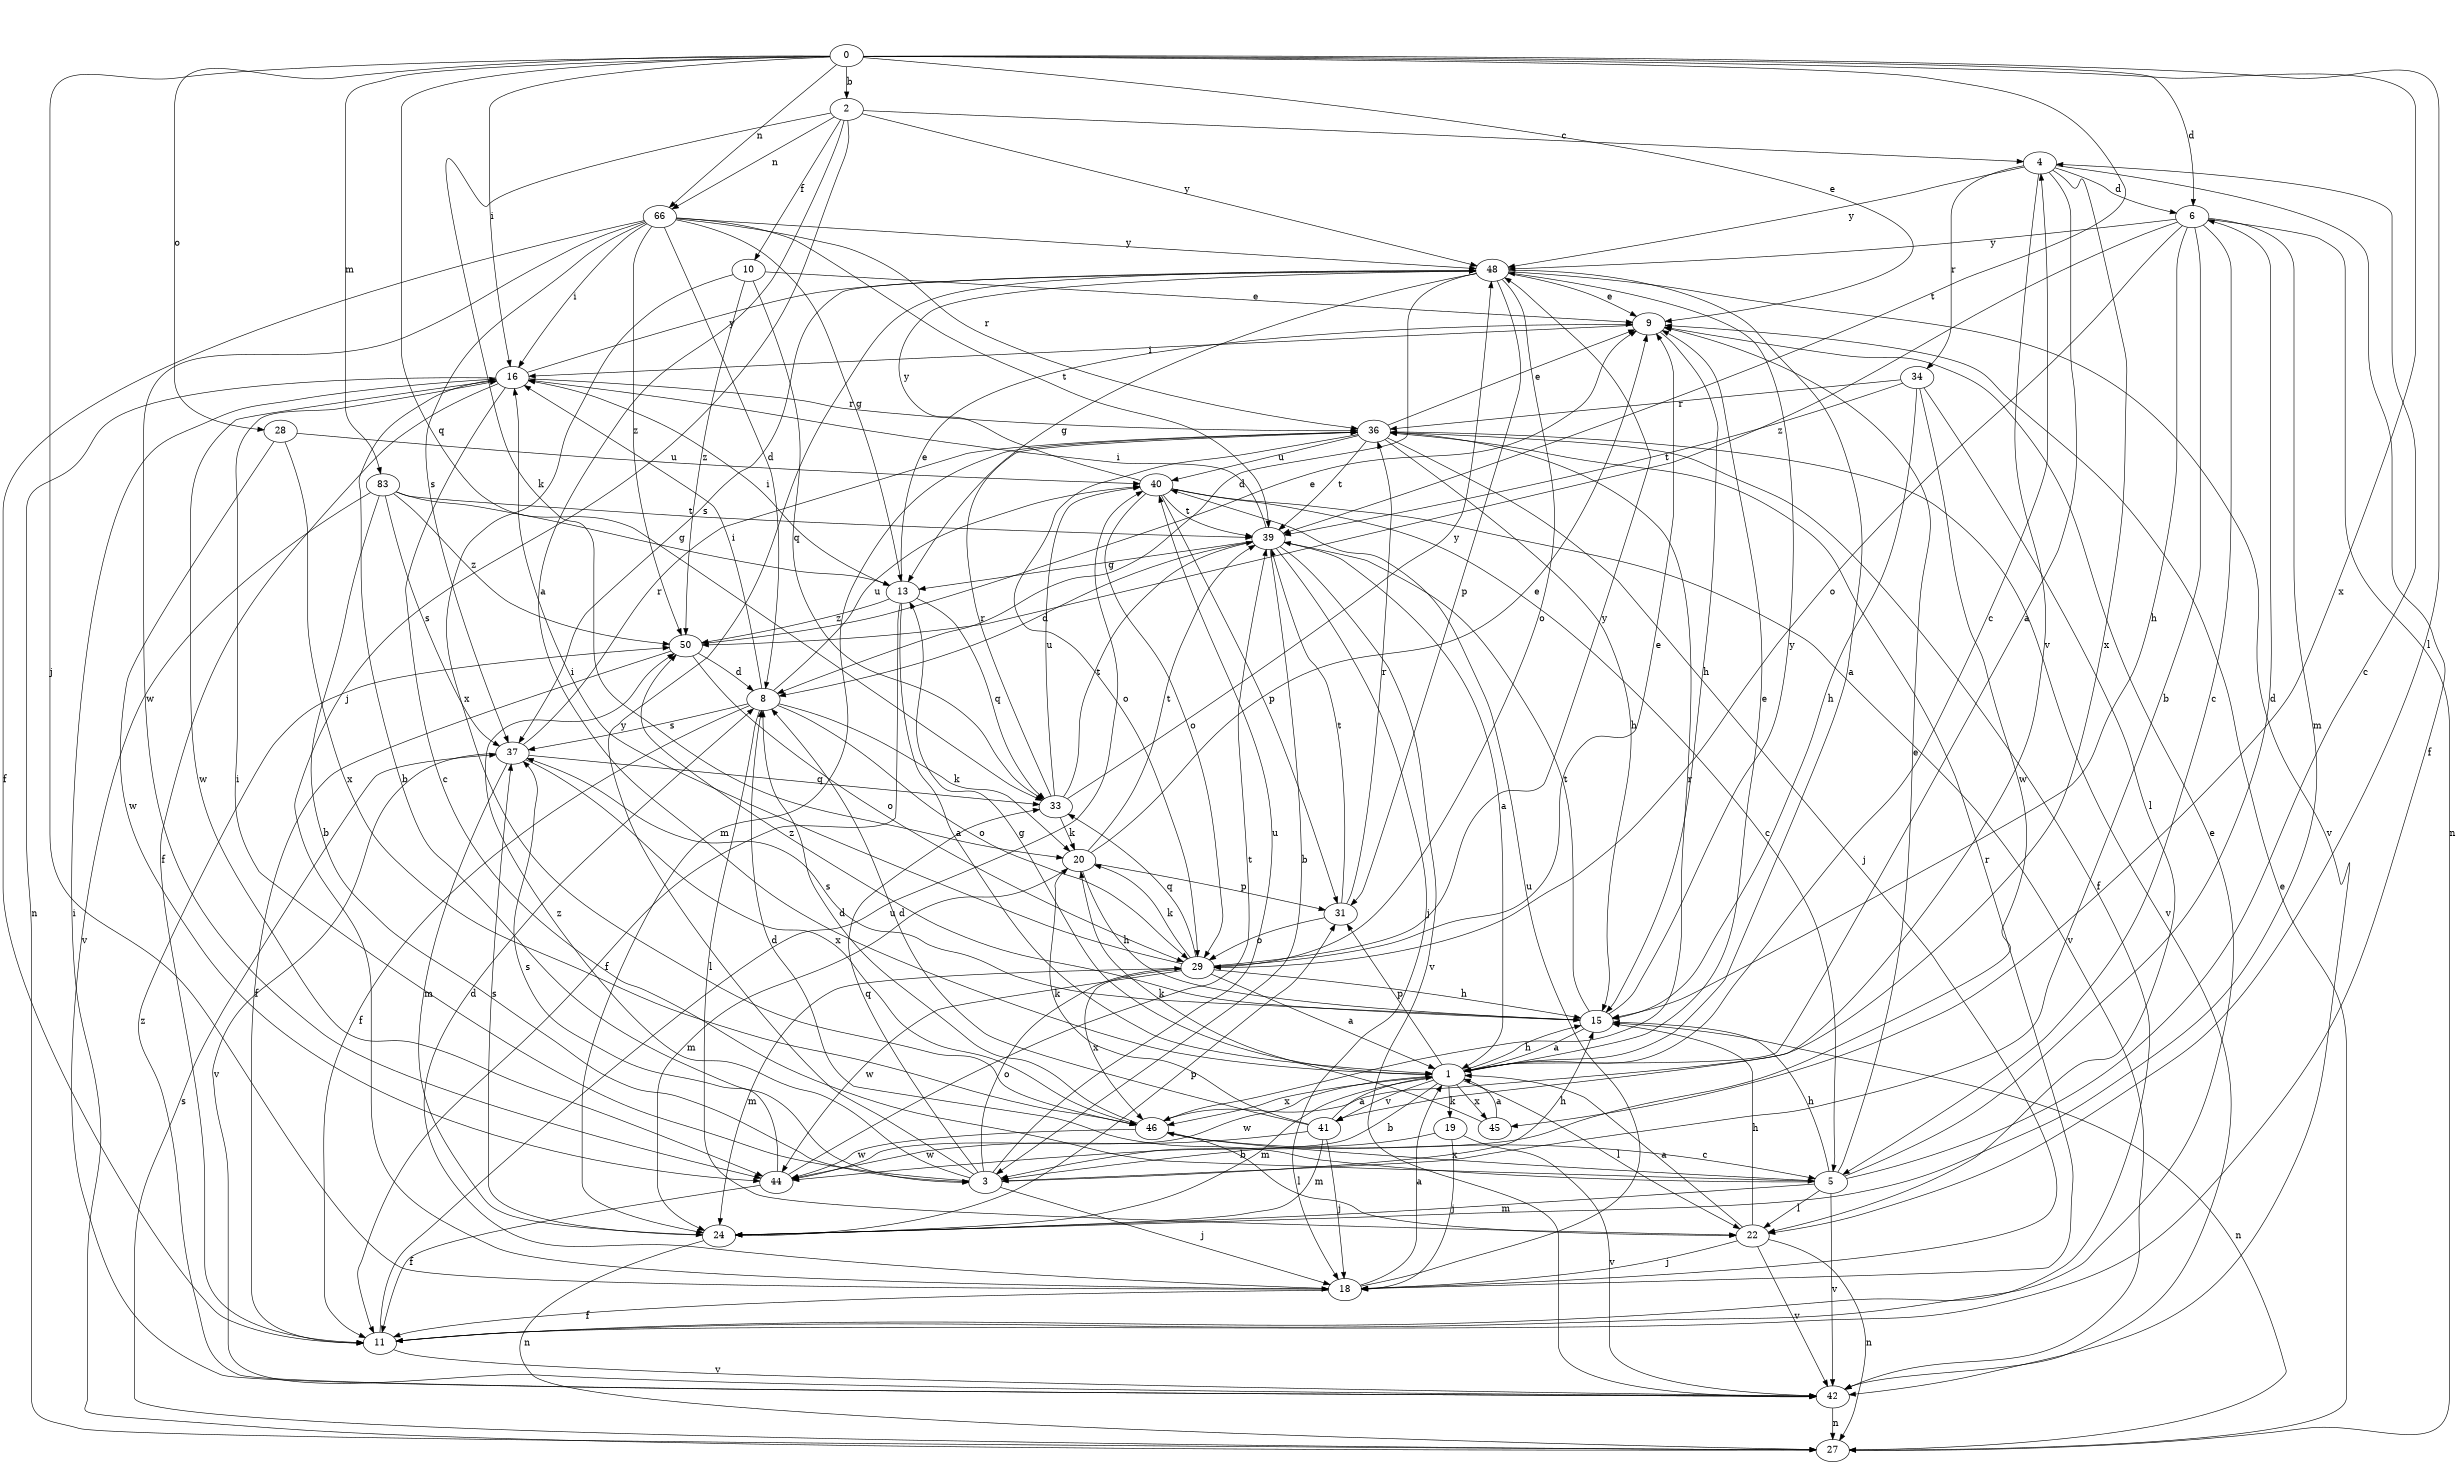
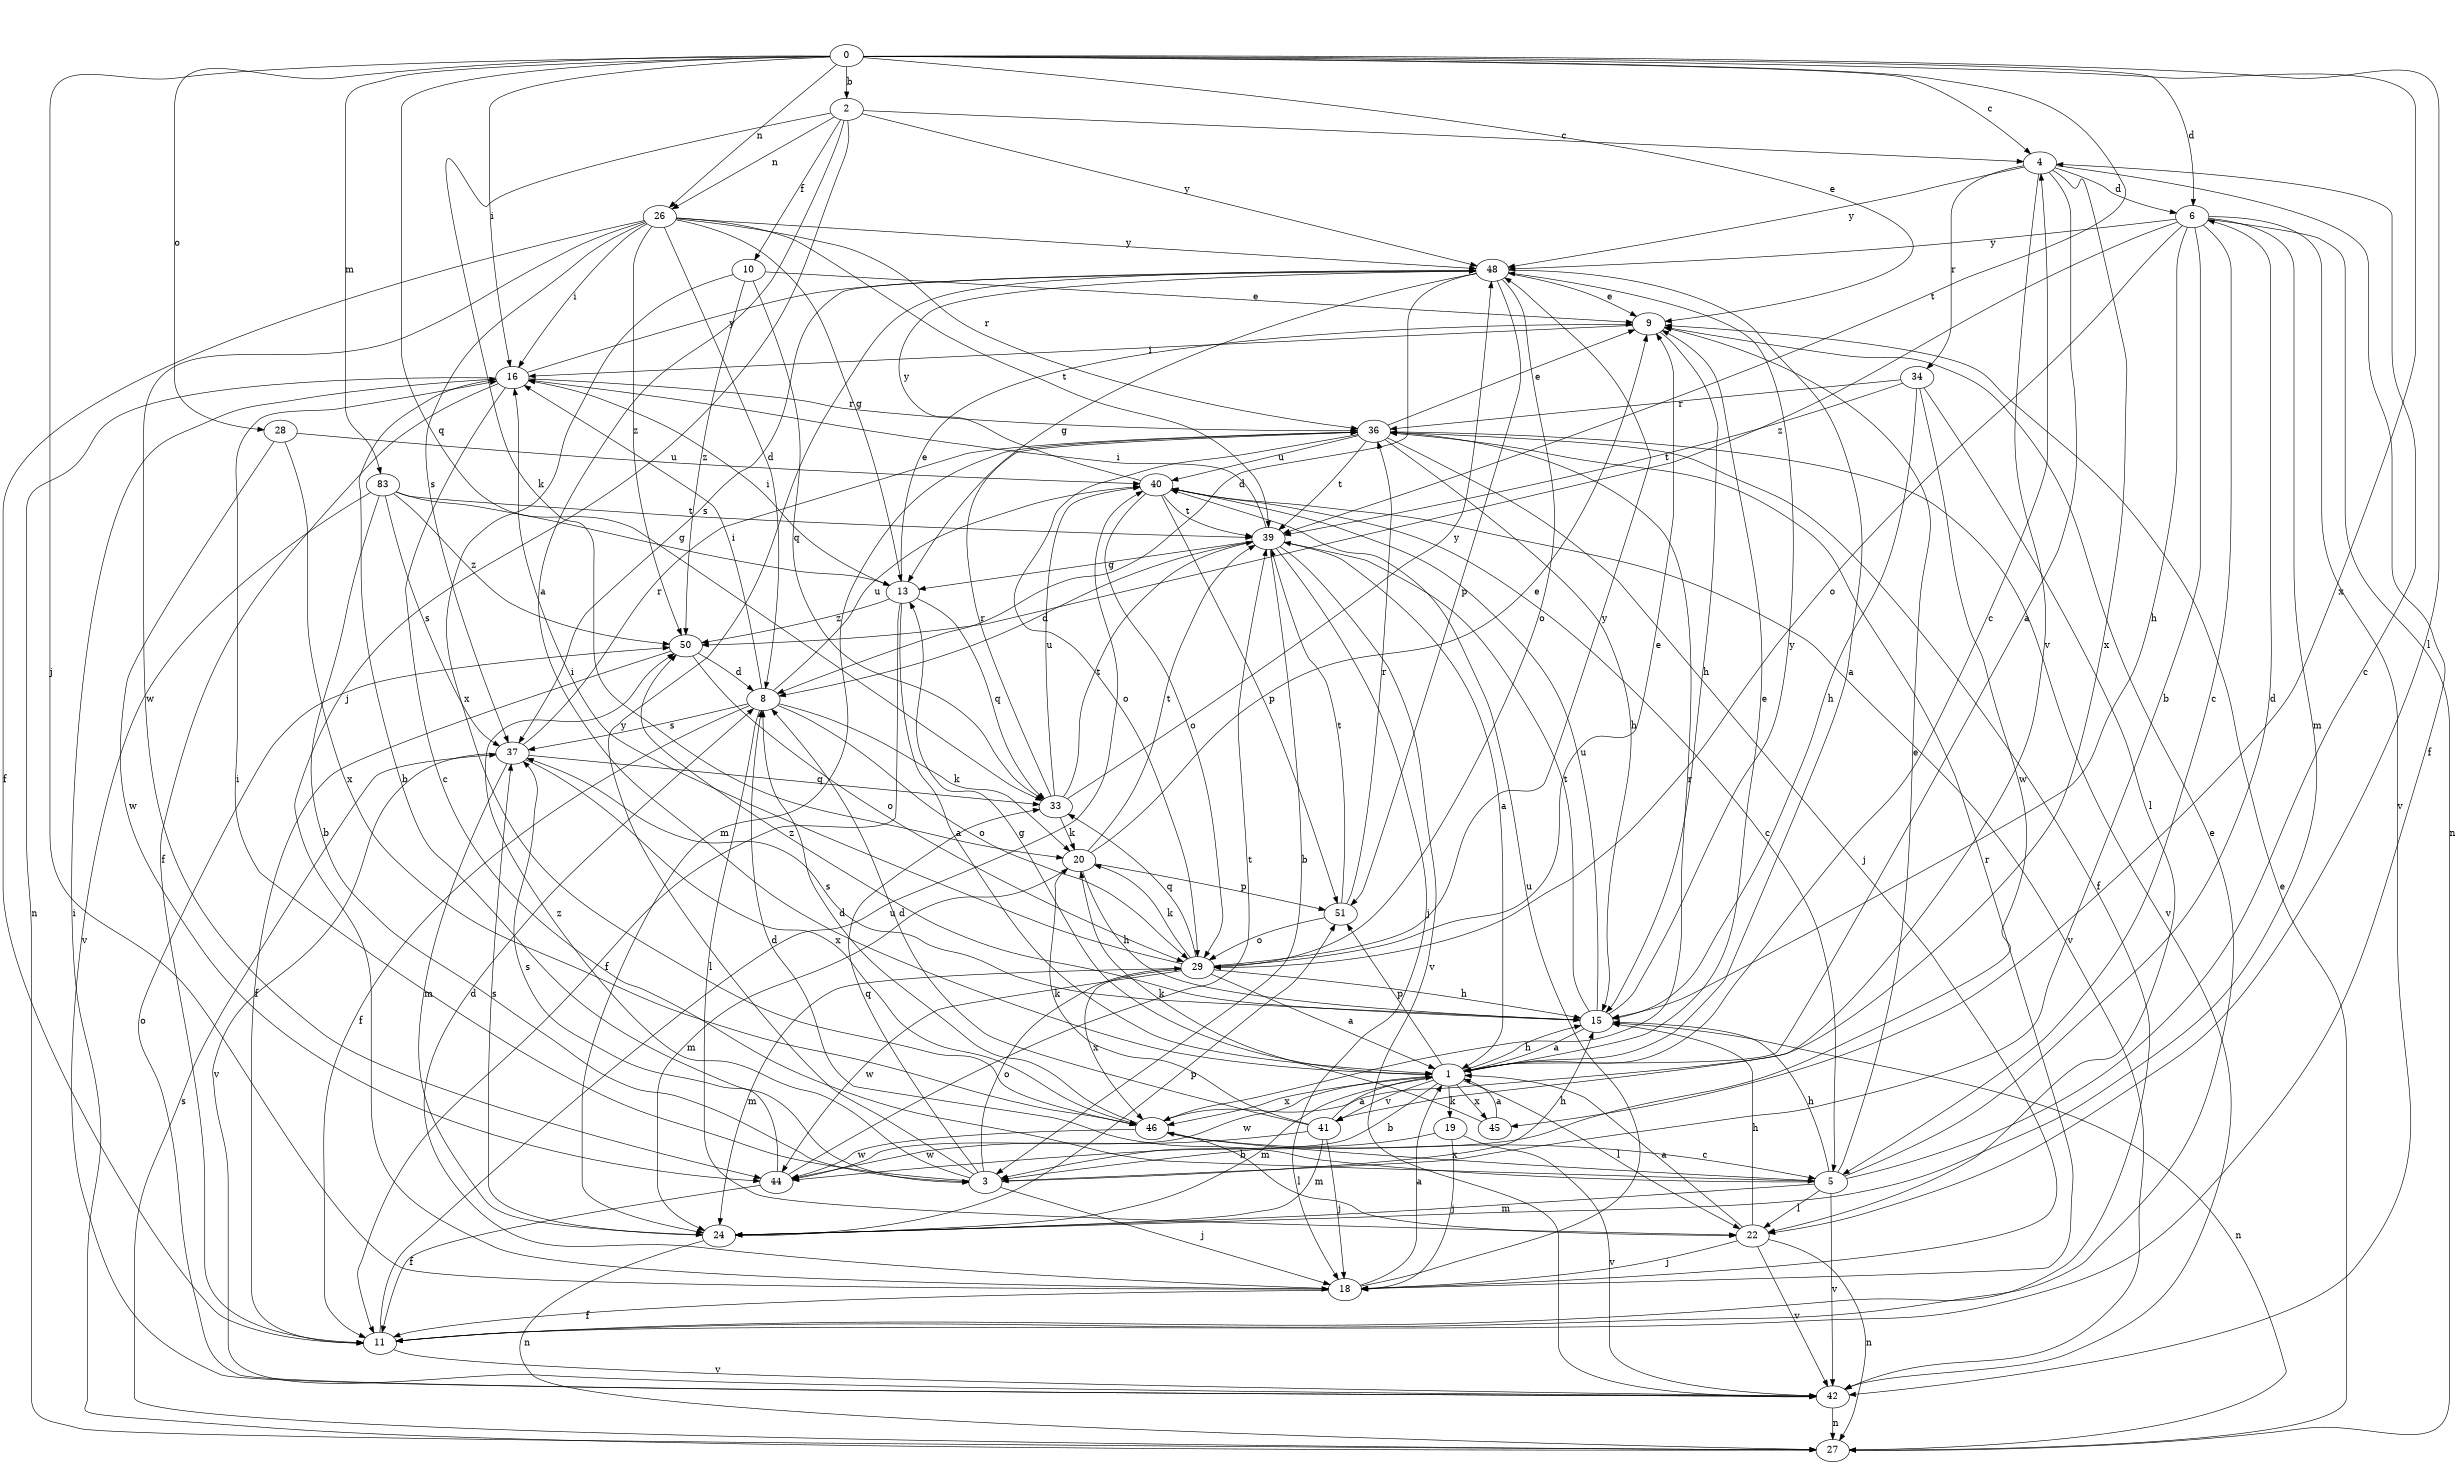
none -> (1455, 62)
(660, 217) -> (660, 217)
(1164, 526) -> none
(2273, 734) -> (2398, 959)
(212, 825) -> none
(1268, 891) -> (1521, 643)
(1341, 914) -> (1341, 914)
(143, 1021) -> (143, 1021)
